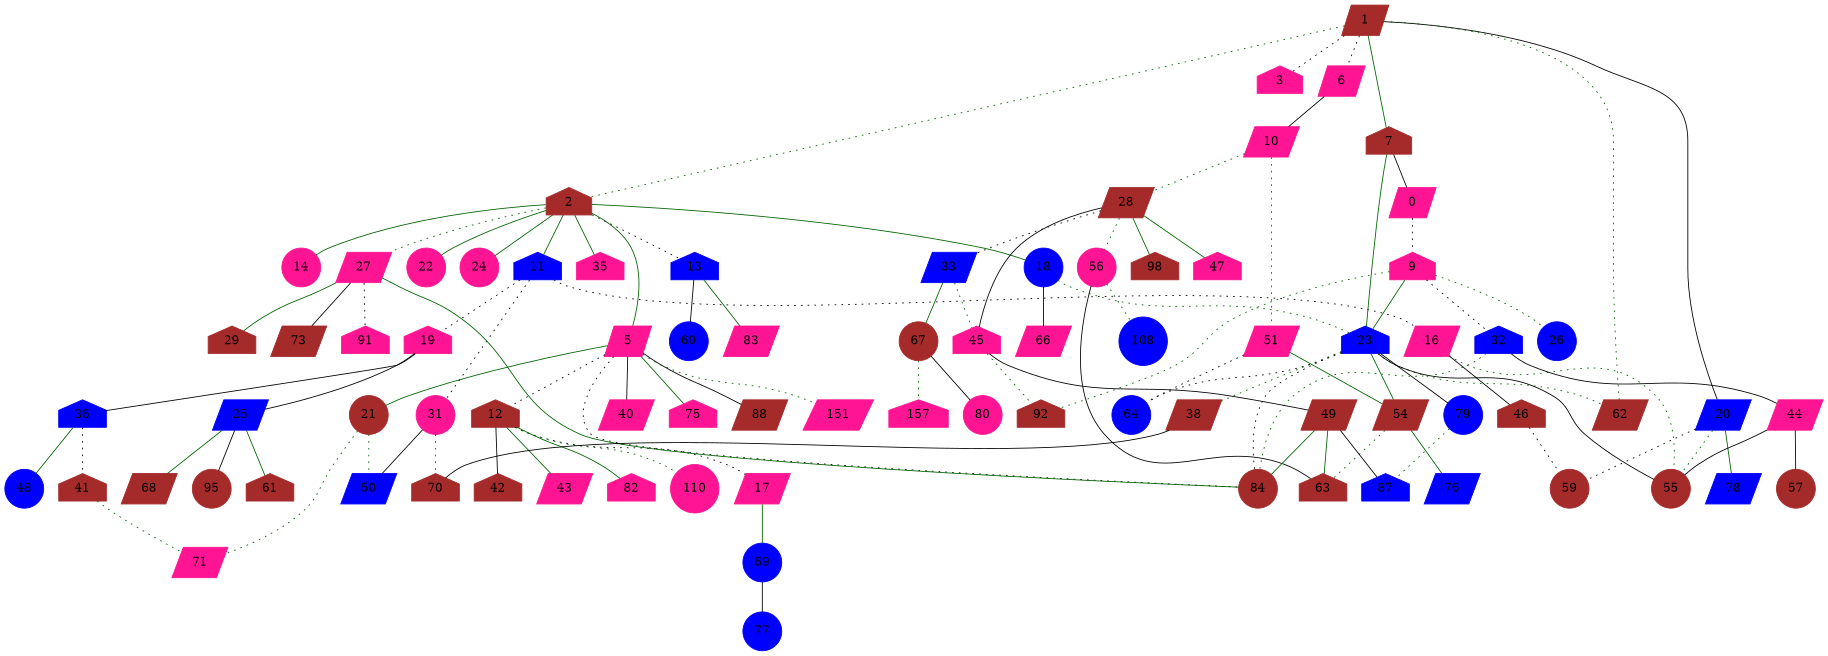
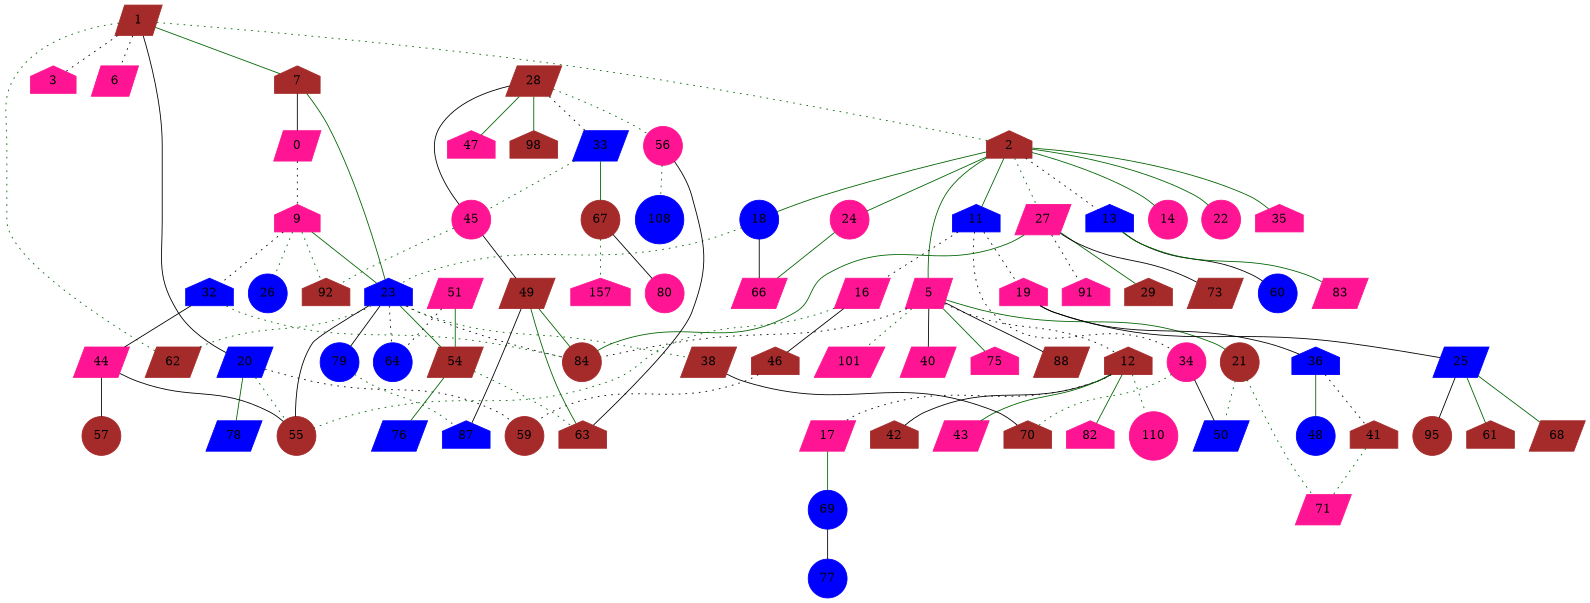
(1271, 142) -> none
none -> (806, 255)
(977, 341) -> (471, 220)
(436, 415) -> (1187, 362)
(838, 415) -> (850, 362)
